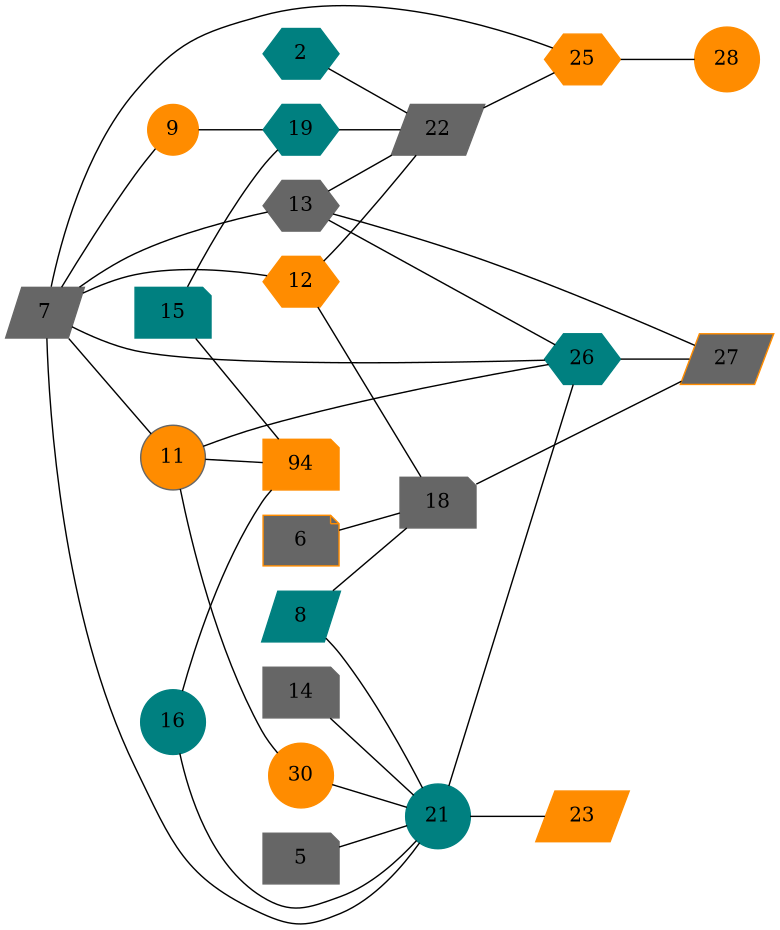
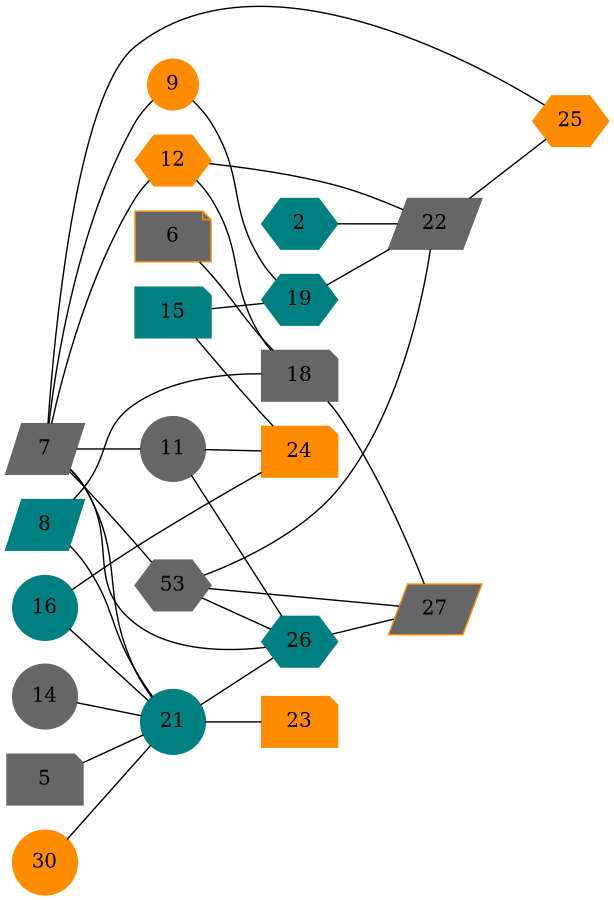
(727, 59) -> none
(301, 206) -> (173, 585)
(173, 458) -> (173, 449)
(301, 465) -> (300, 452)
(217, 626) -> none
(301, 693) -> (45, 697)
(583, 816) -> (300, 722)
